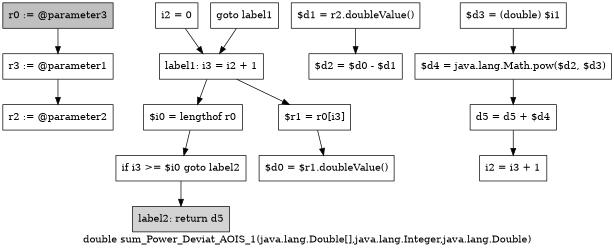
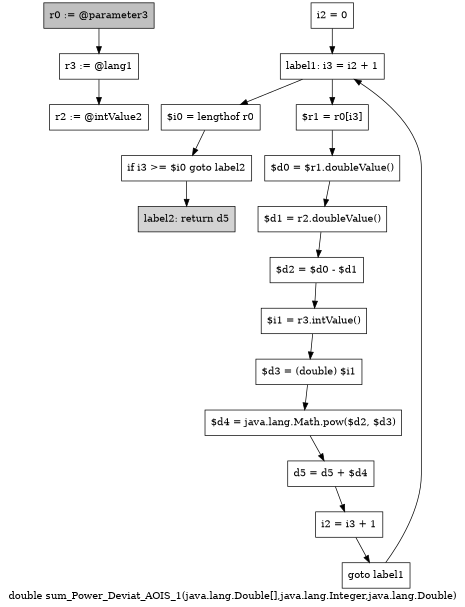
(58, 66) -> (99, 66)
(58, 117) -> (99, 117)
none -> (328, 190)
none -> (314, 321)
none -> (361, 547)
